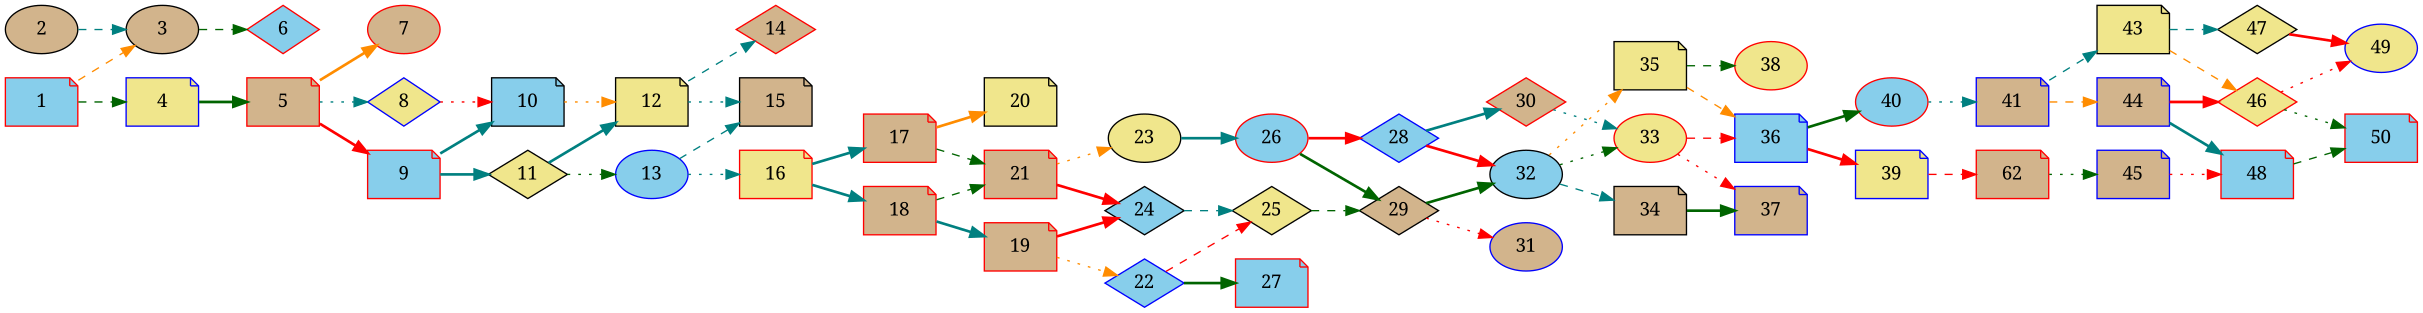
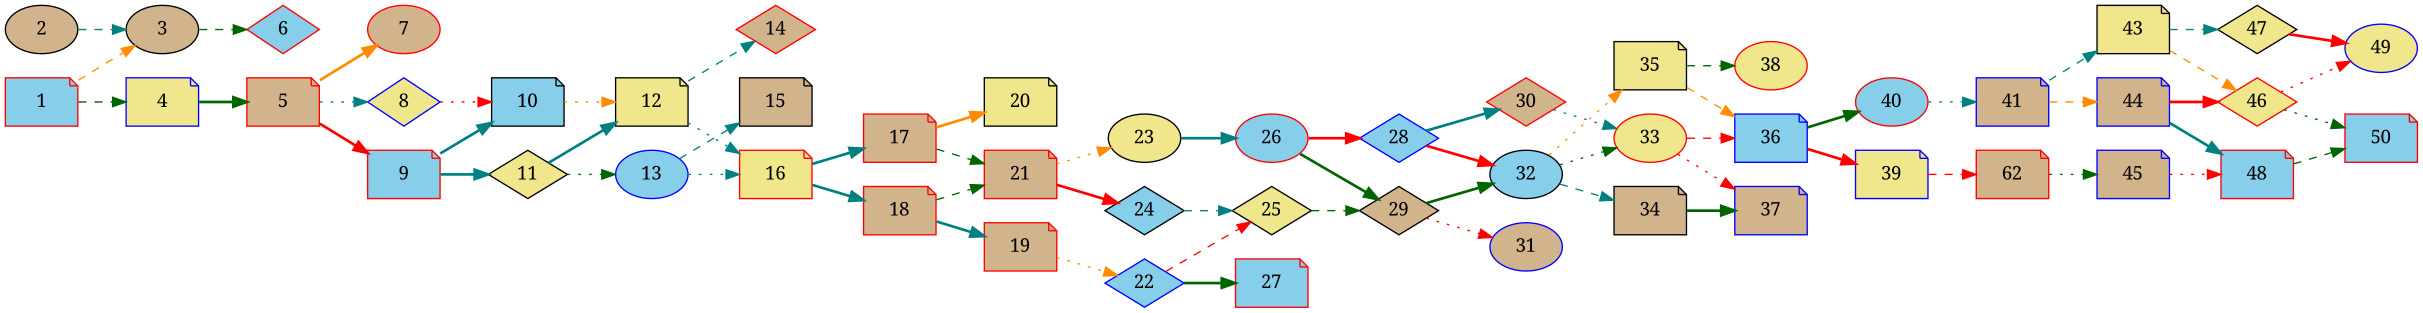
(707, 102) -> (705, 133)
(1081, 229) -> none
